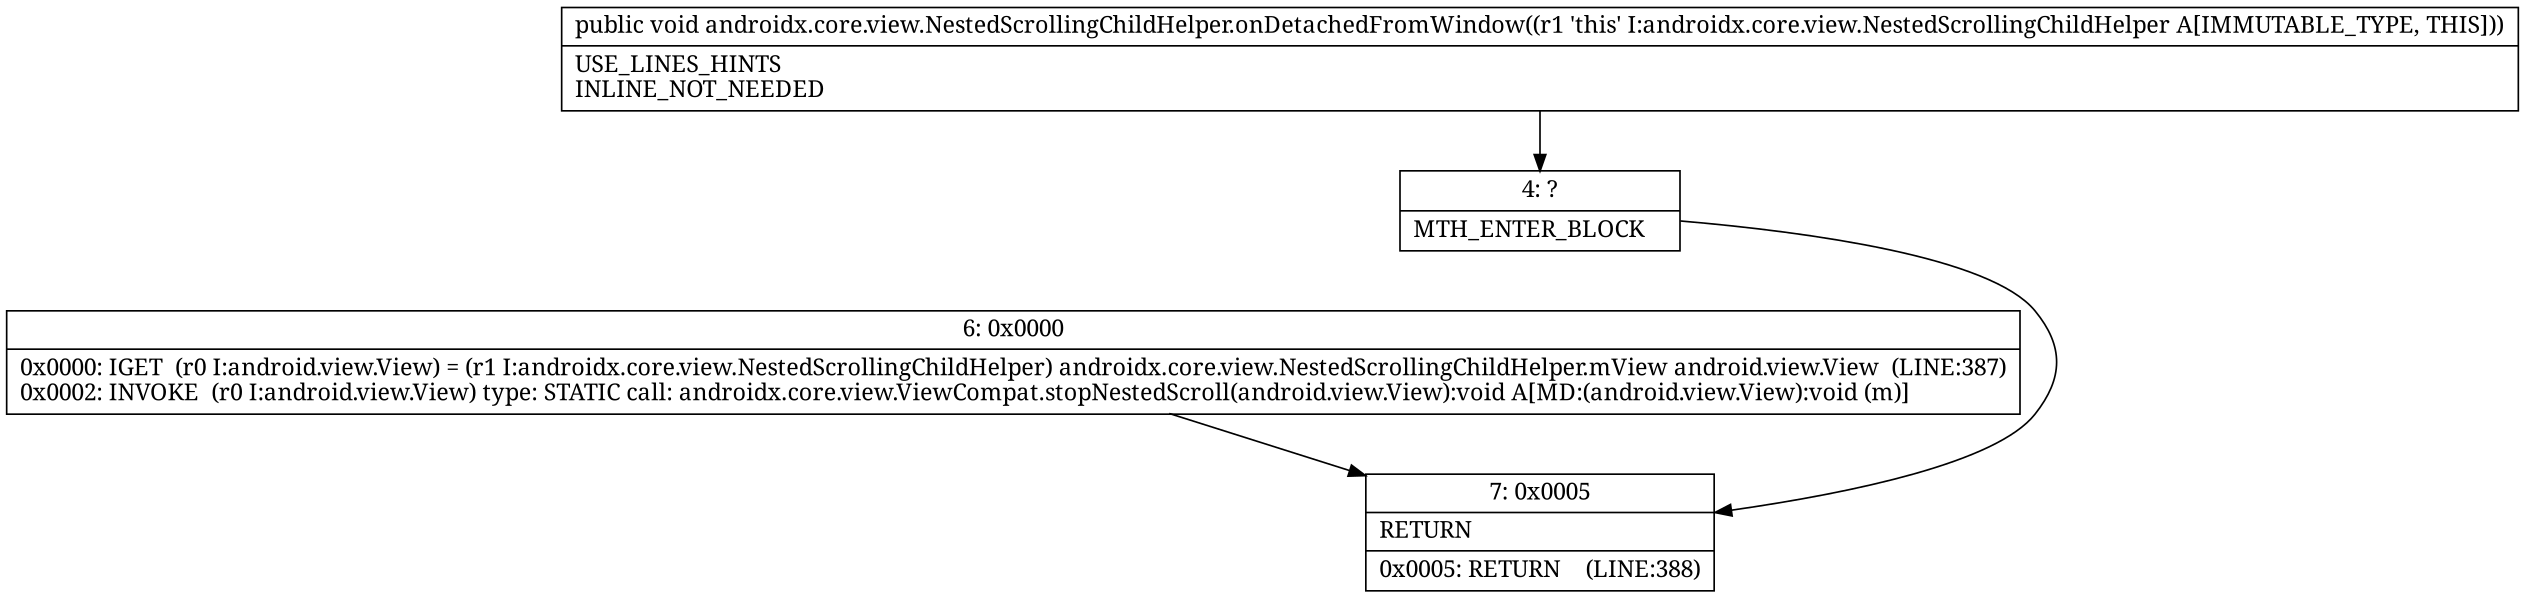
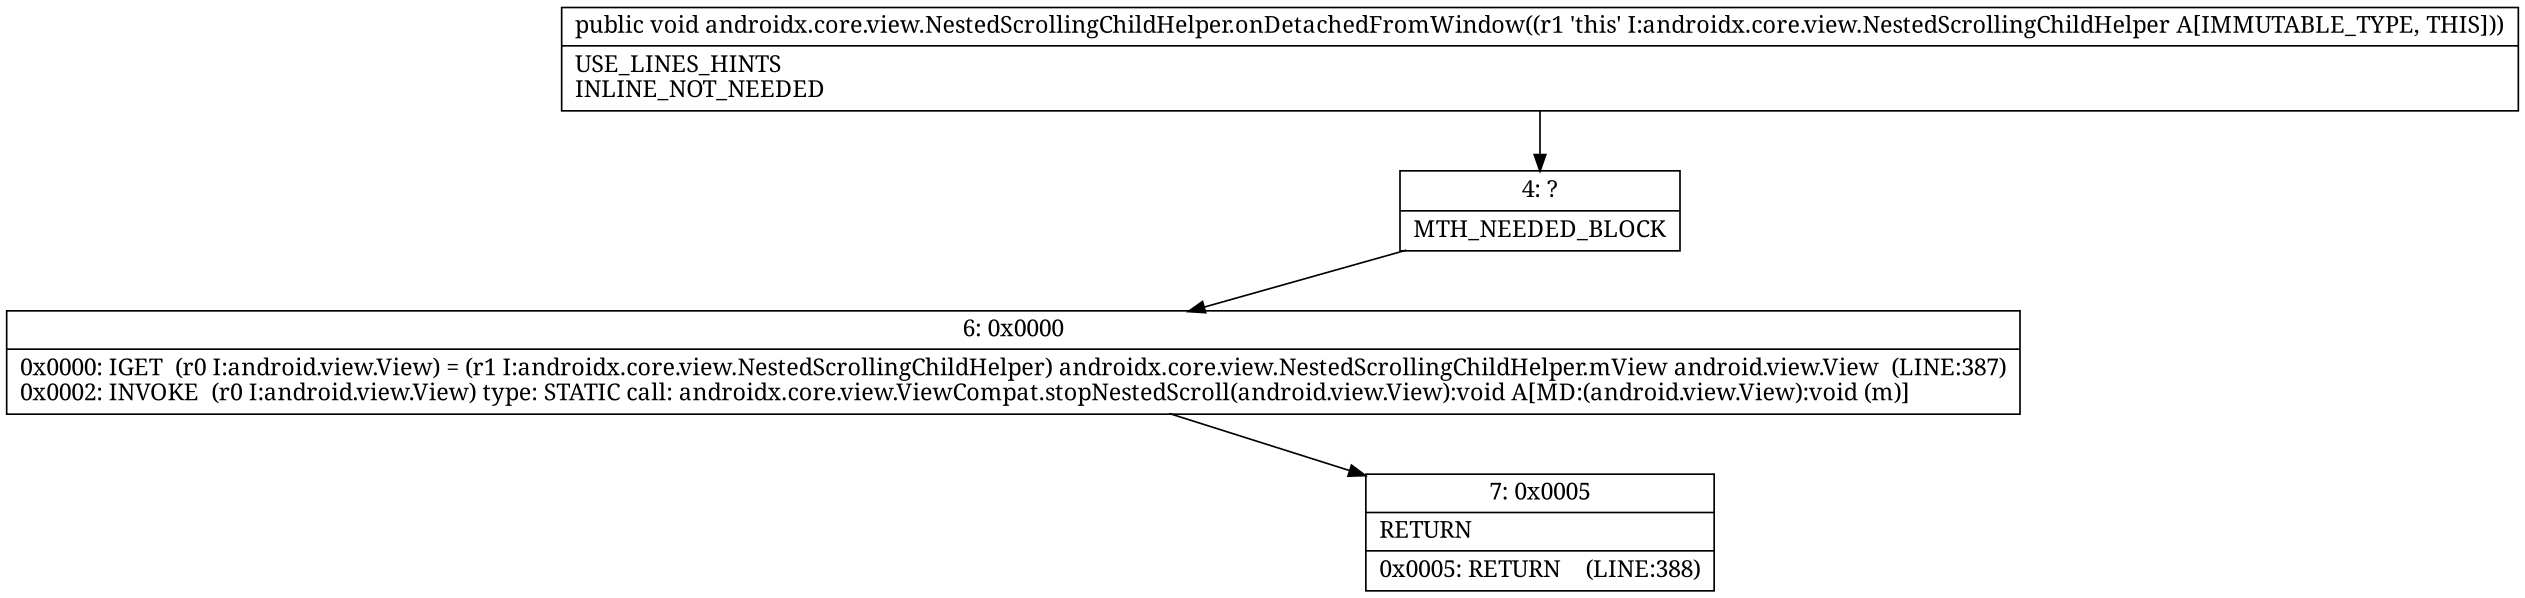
(1529, 230) -> (1540, 230)
(2052, 339) -> (1305, 279)
